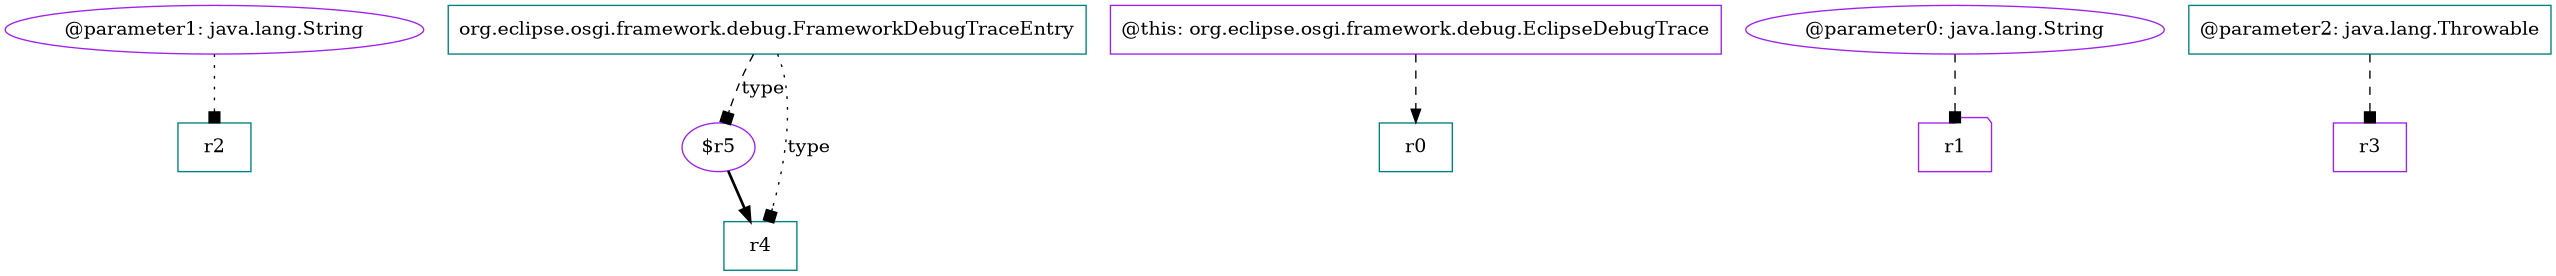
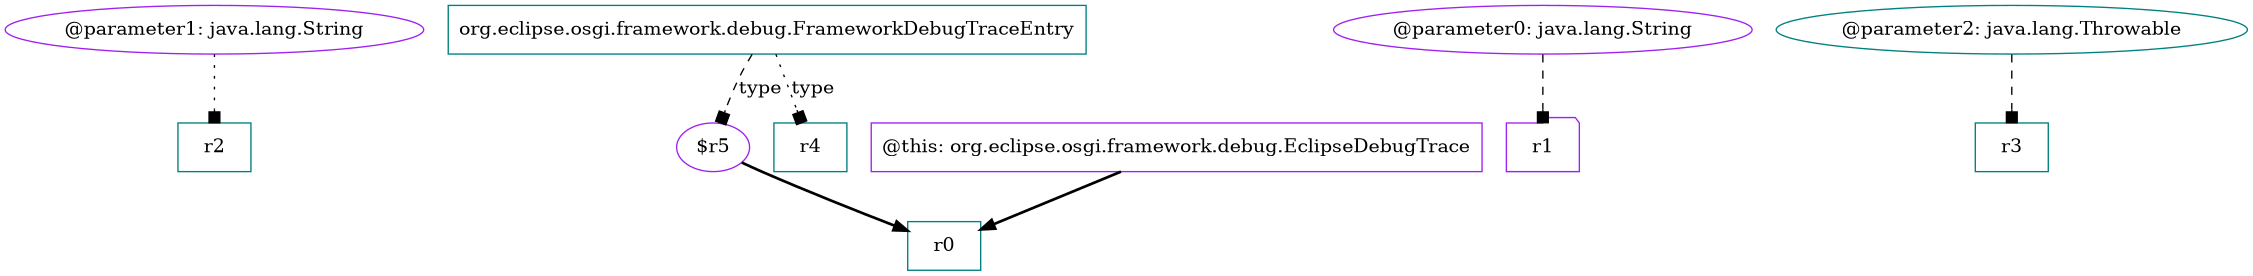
(2370, 30) -> (2012, 30)
(1416, 82) -> (1057, 198)
(2370, 147) -> (2012, 147)
(736, 190) -> (818, 195)
